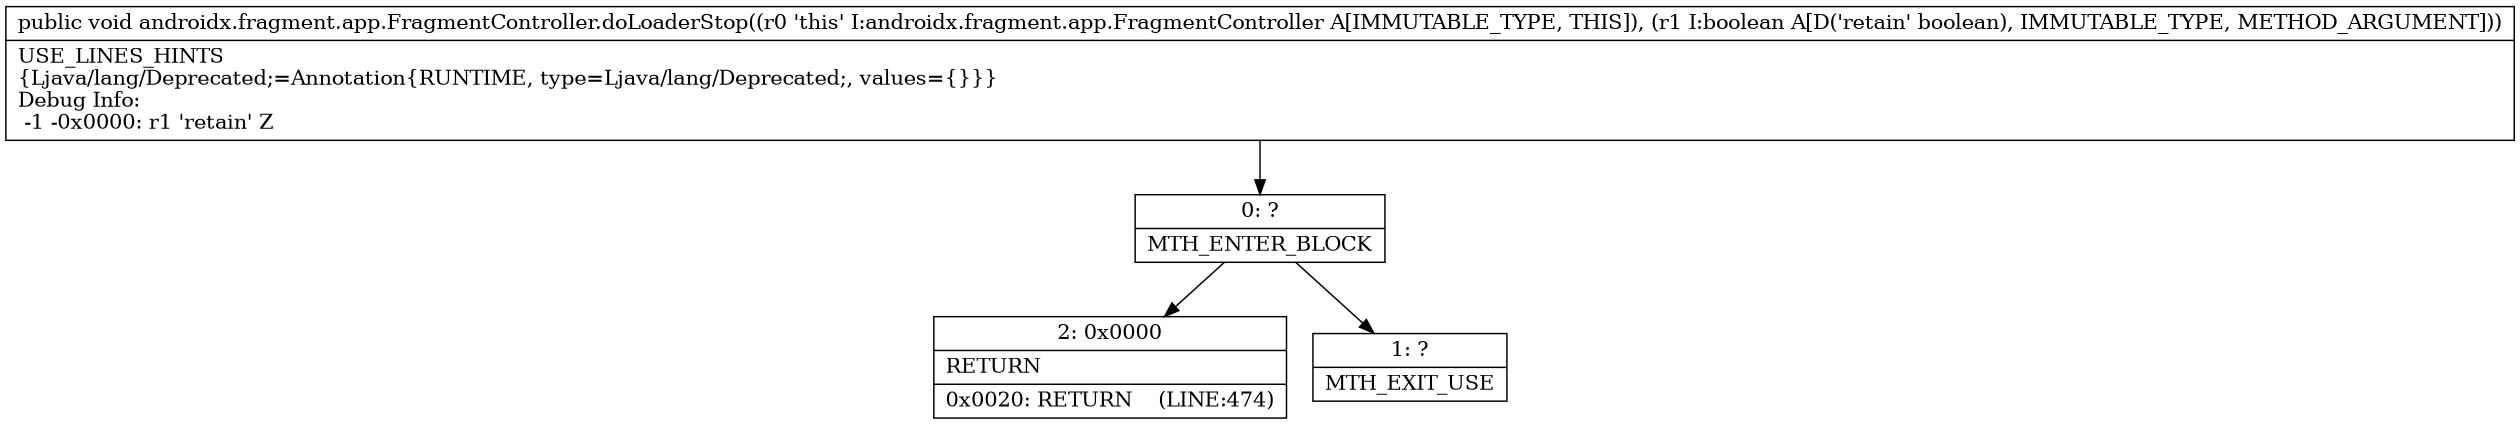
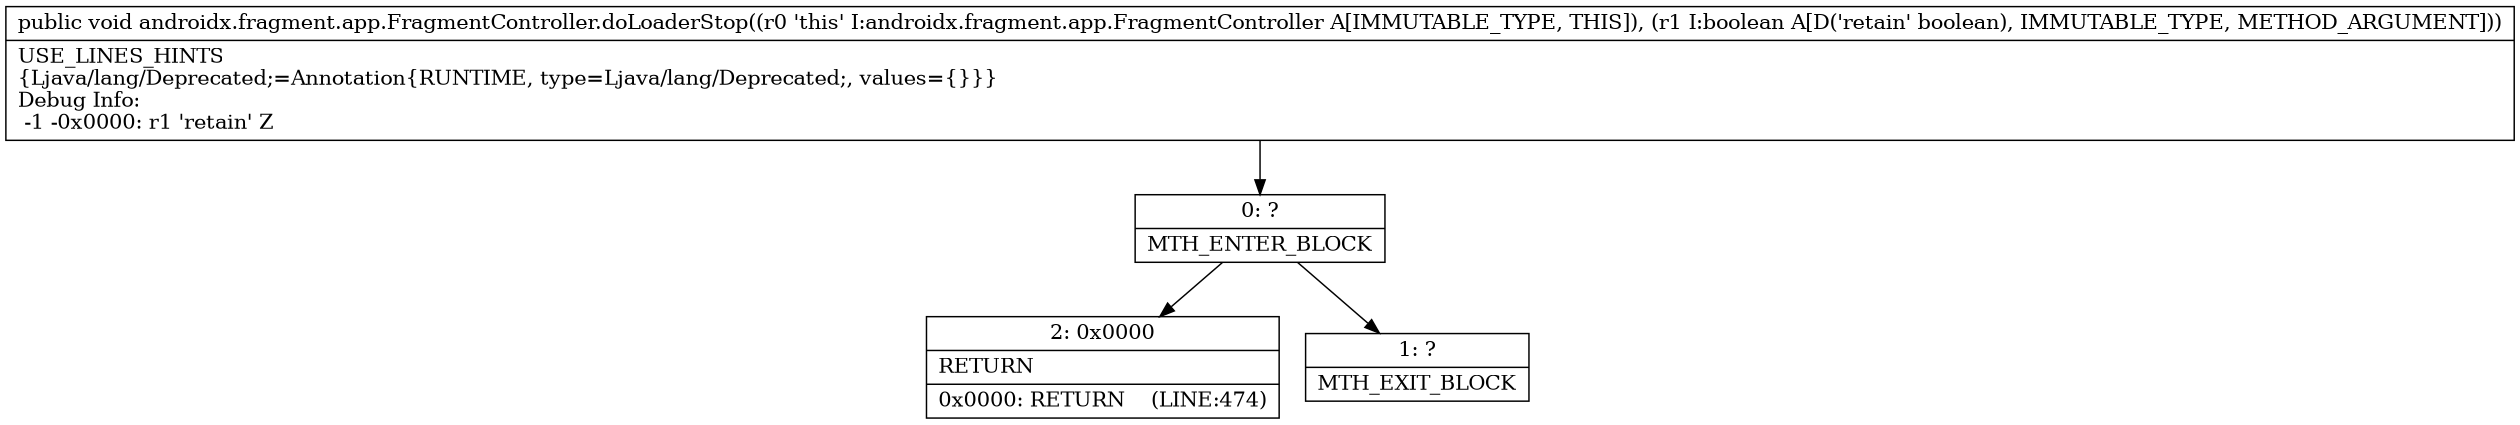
(1410, 384) -> (1417, 384)
(1110, 400) -> (1103, 400)
